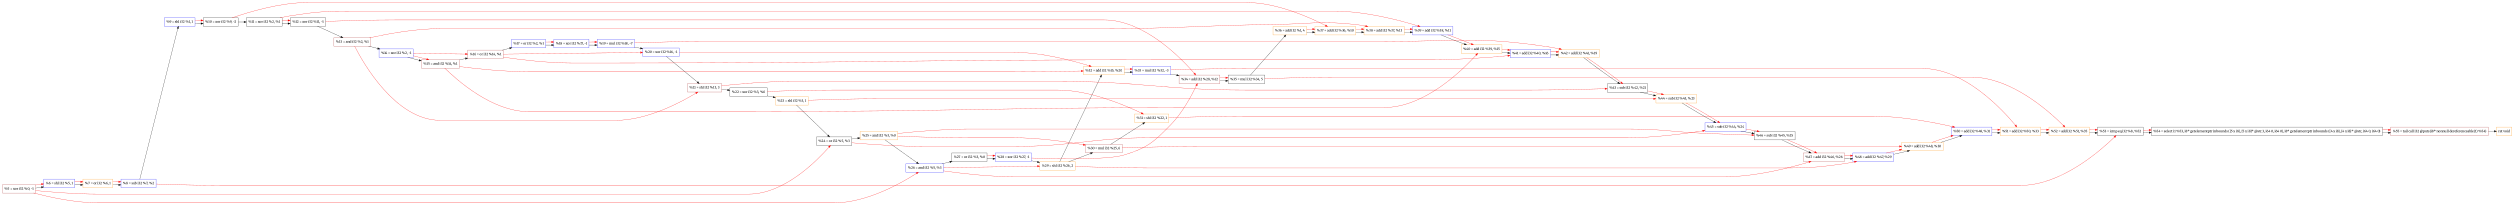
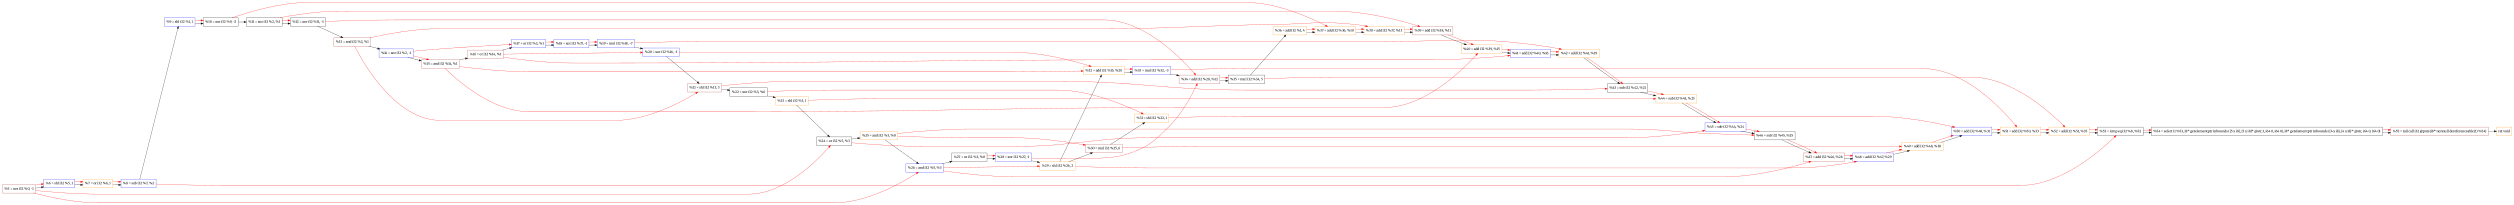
(1433, 31) -> (1433, 31)
(439, 54) -> (461, 47)
